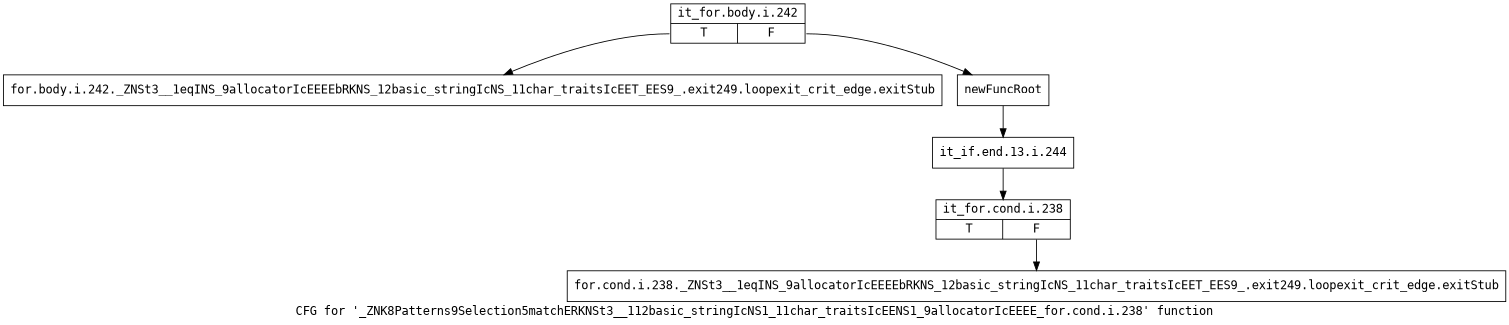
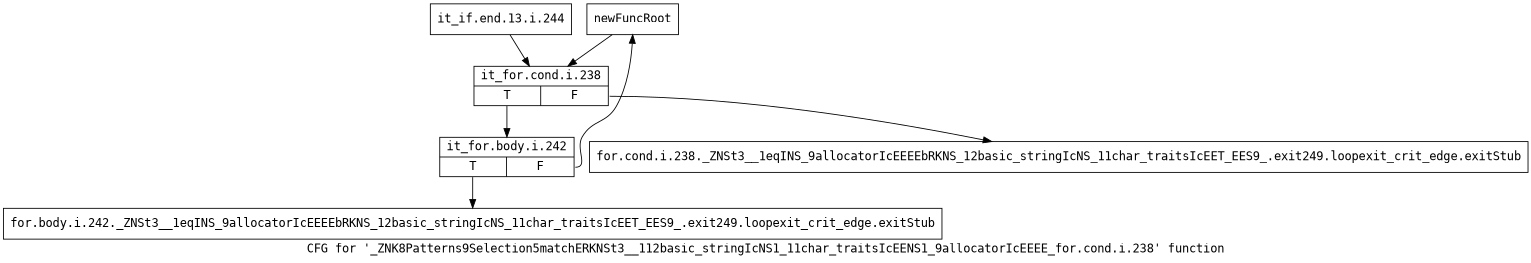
none -> (507, 117)
(1003, 117) -> (594, 48)
